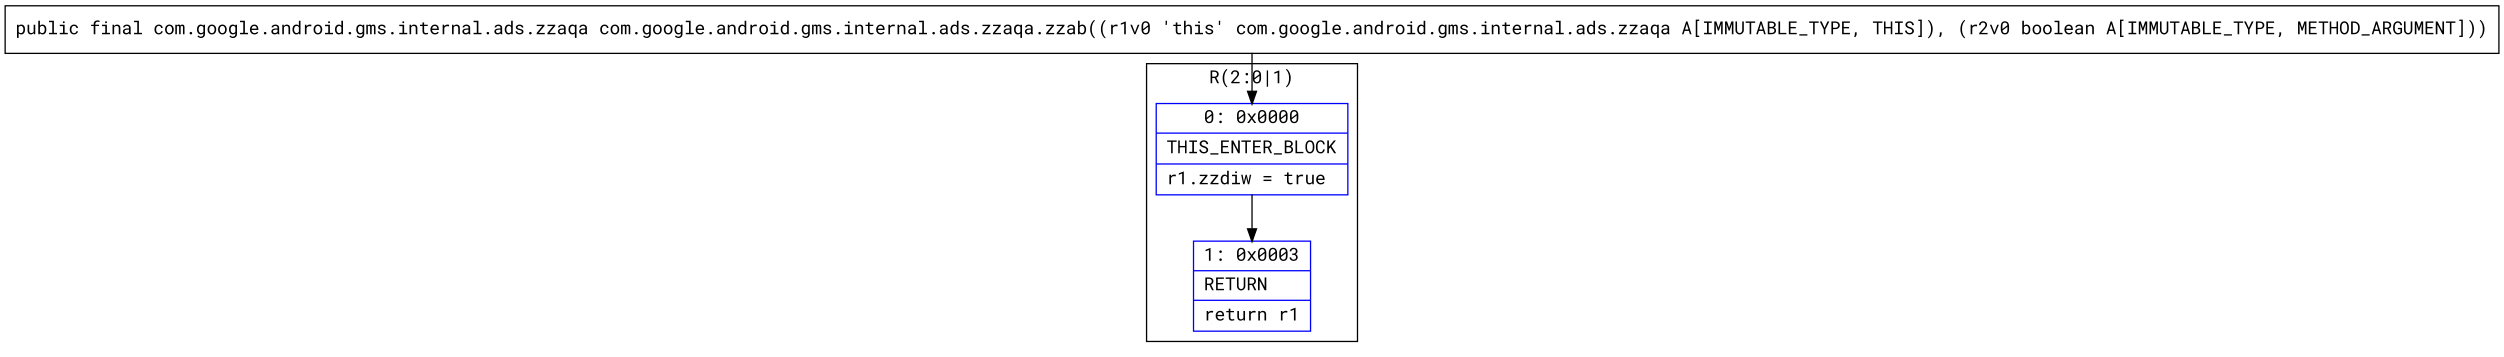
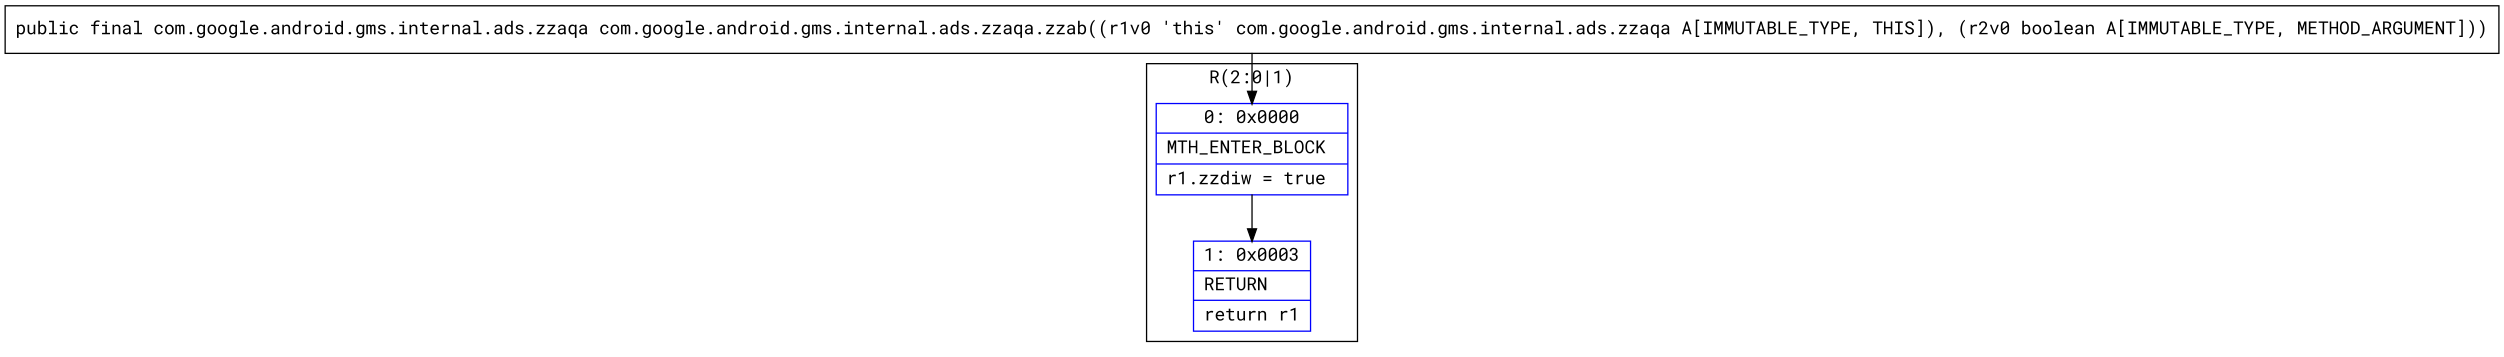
(1252, 148) -> (1246, 148)
